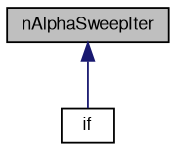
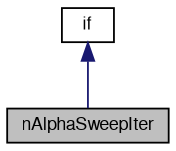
(88, 85) -> (88, 85)
